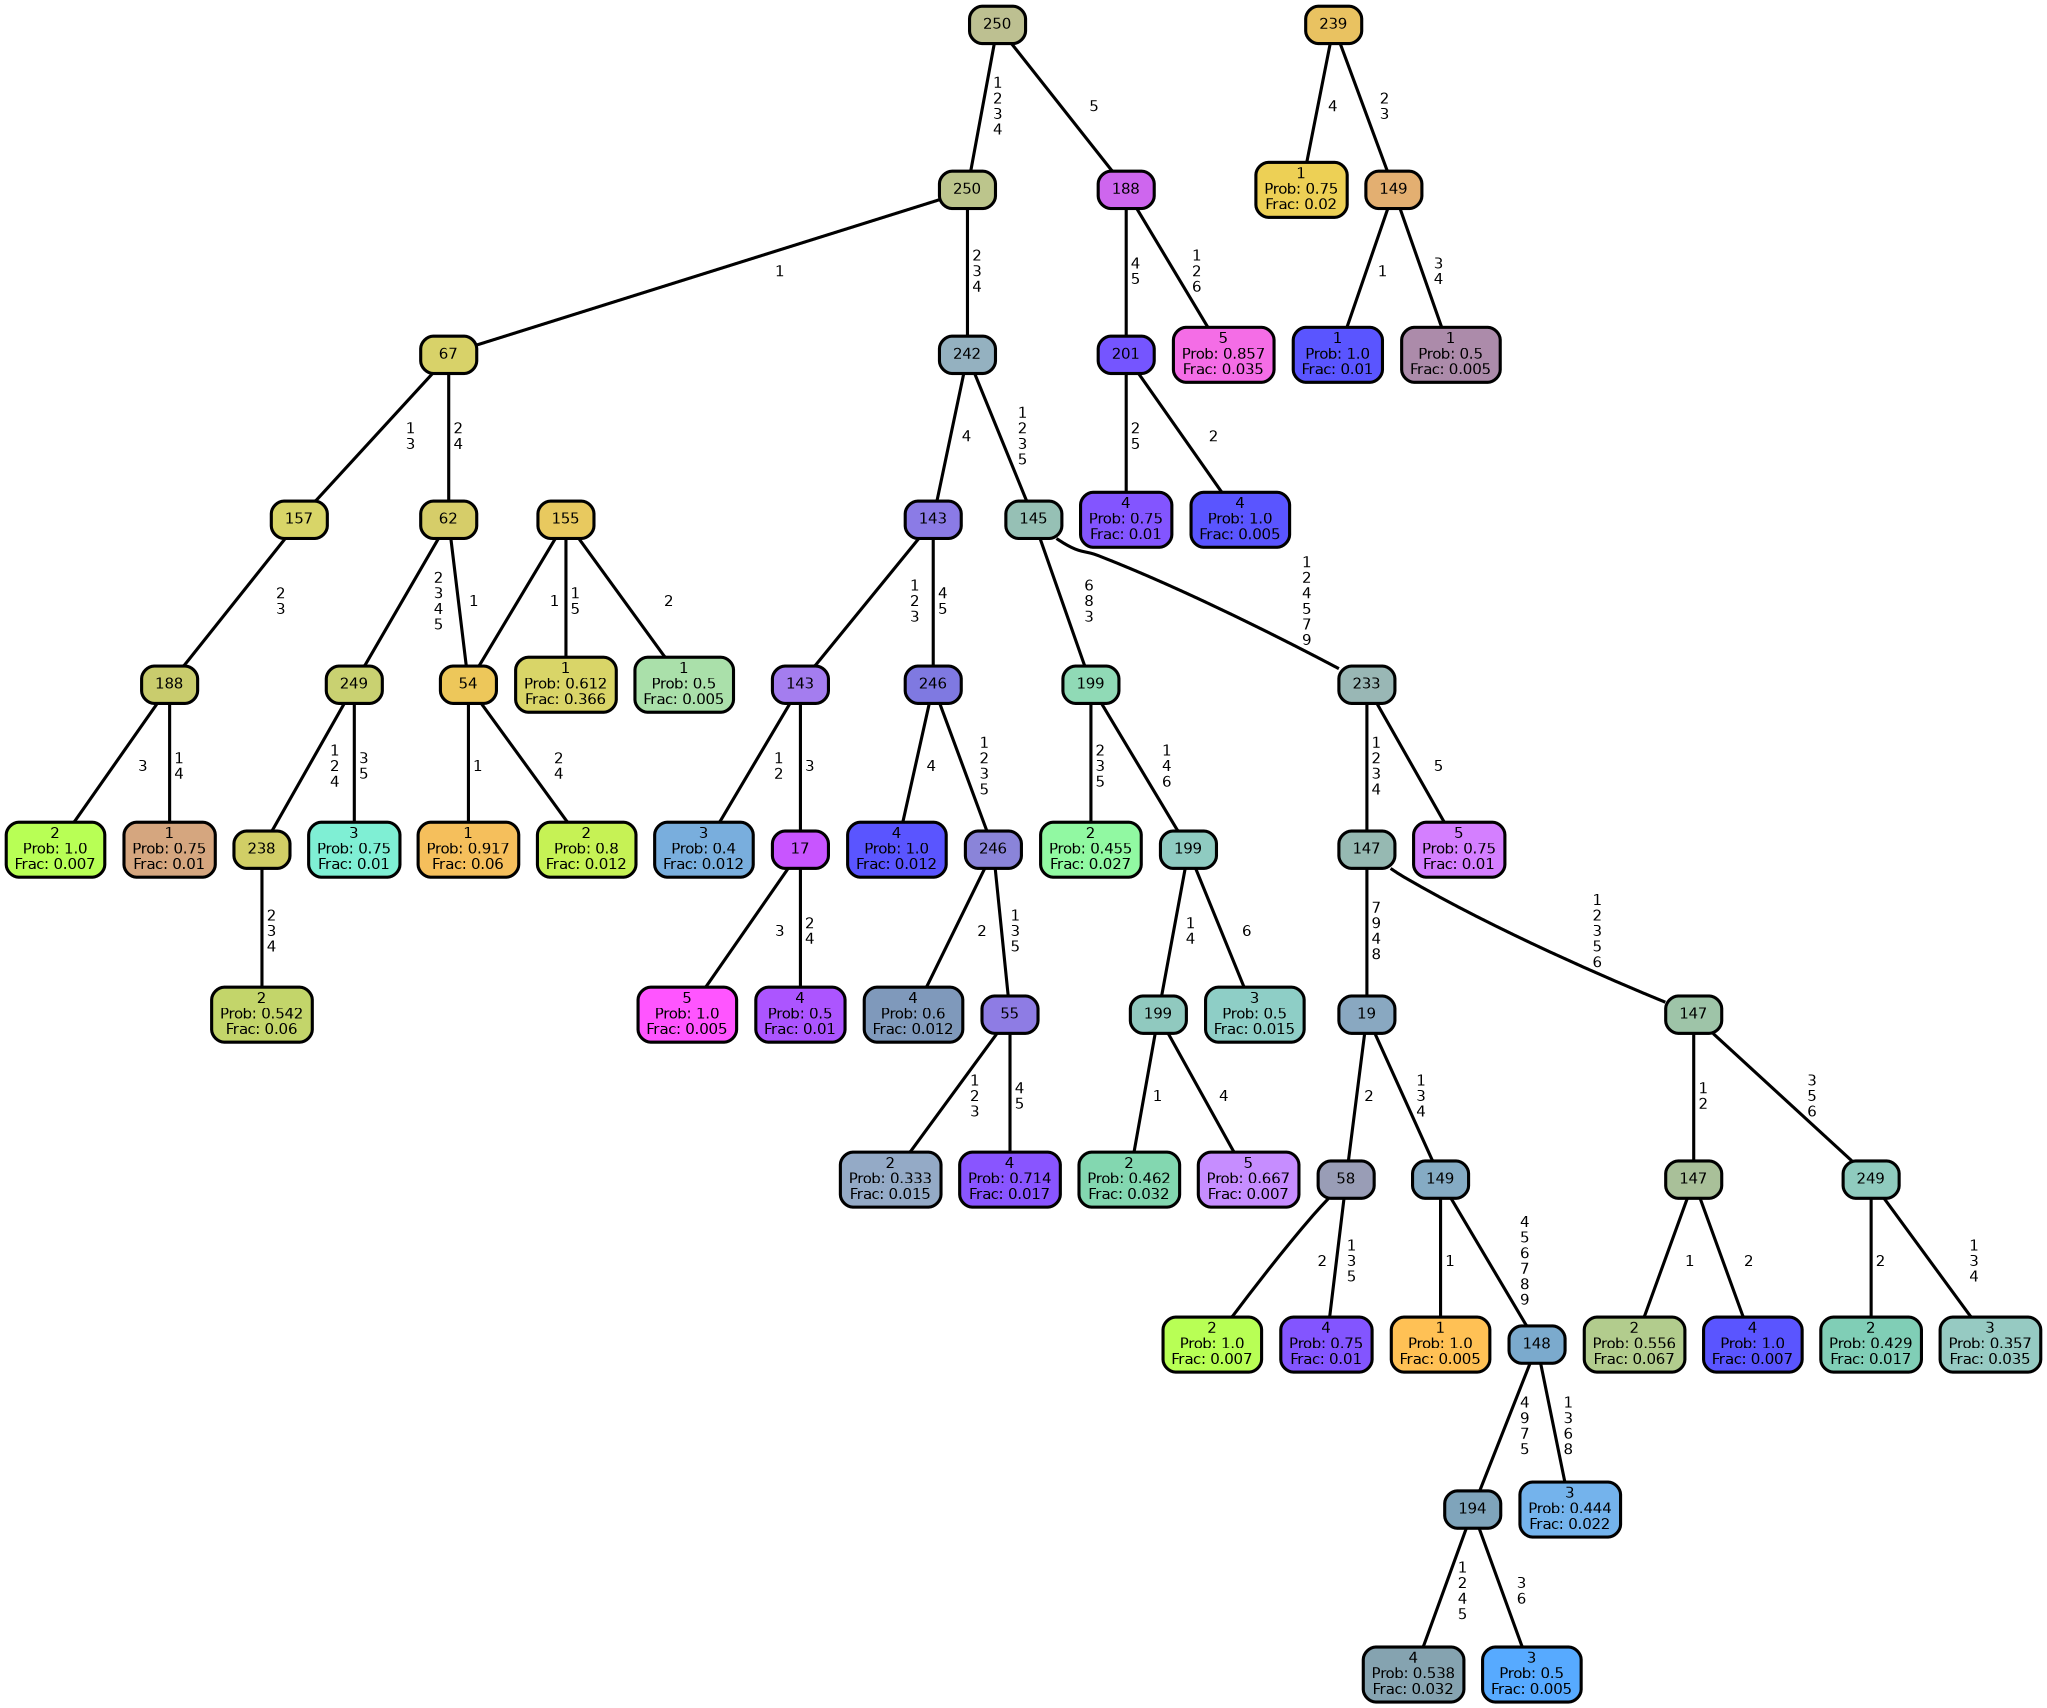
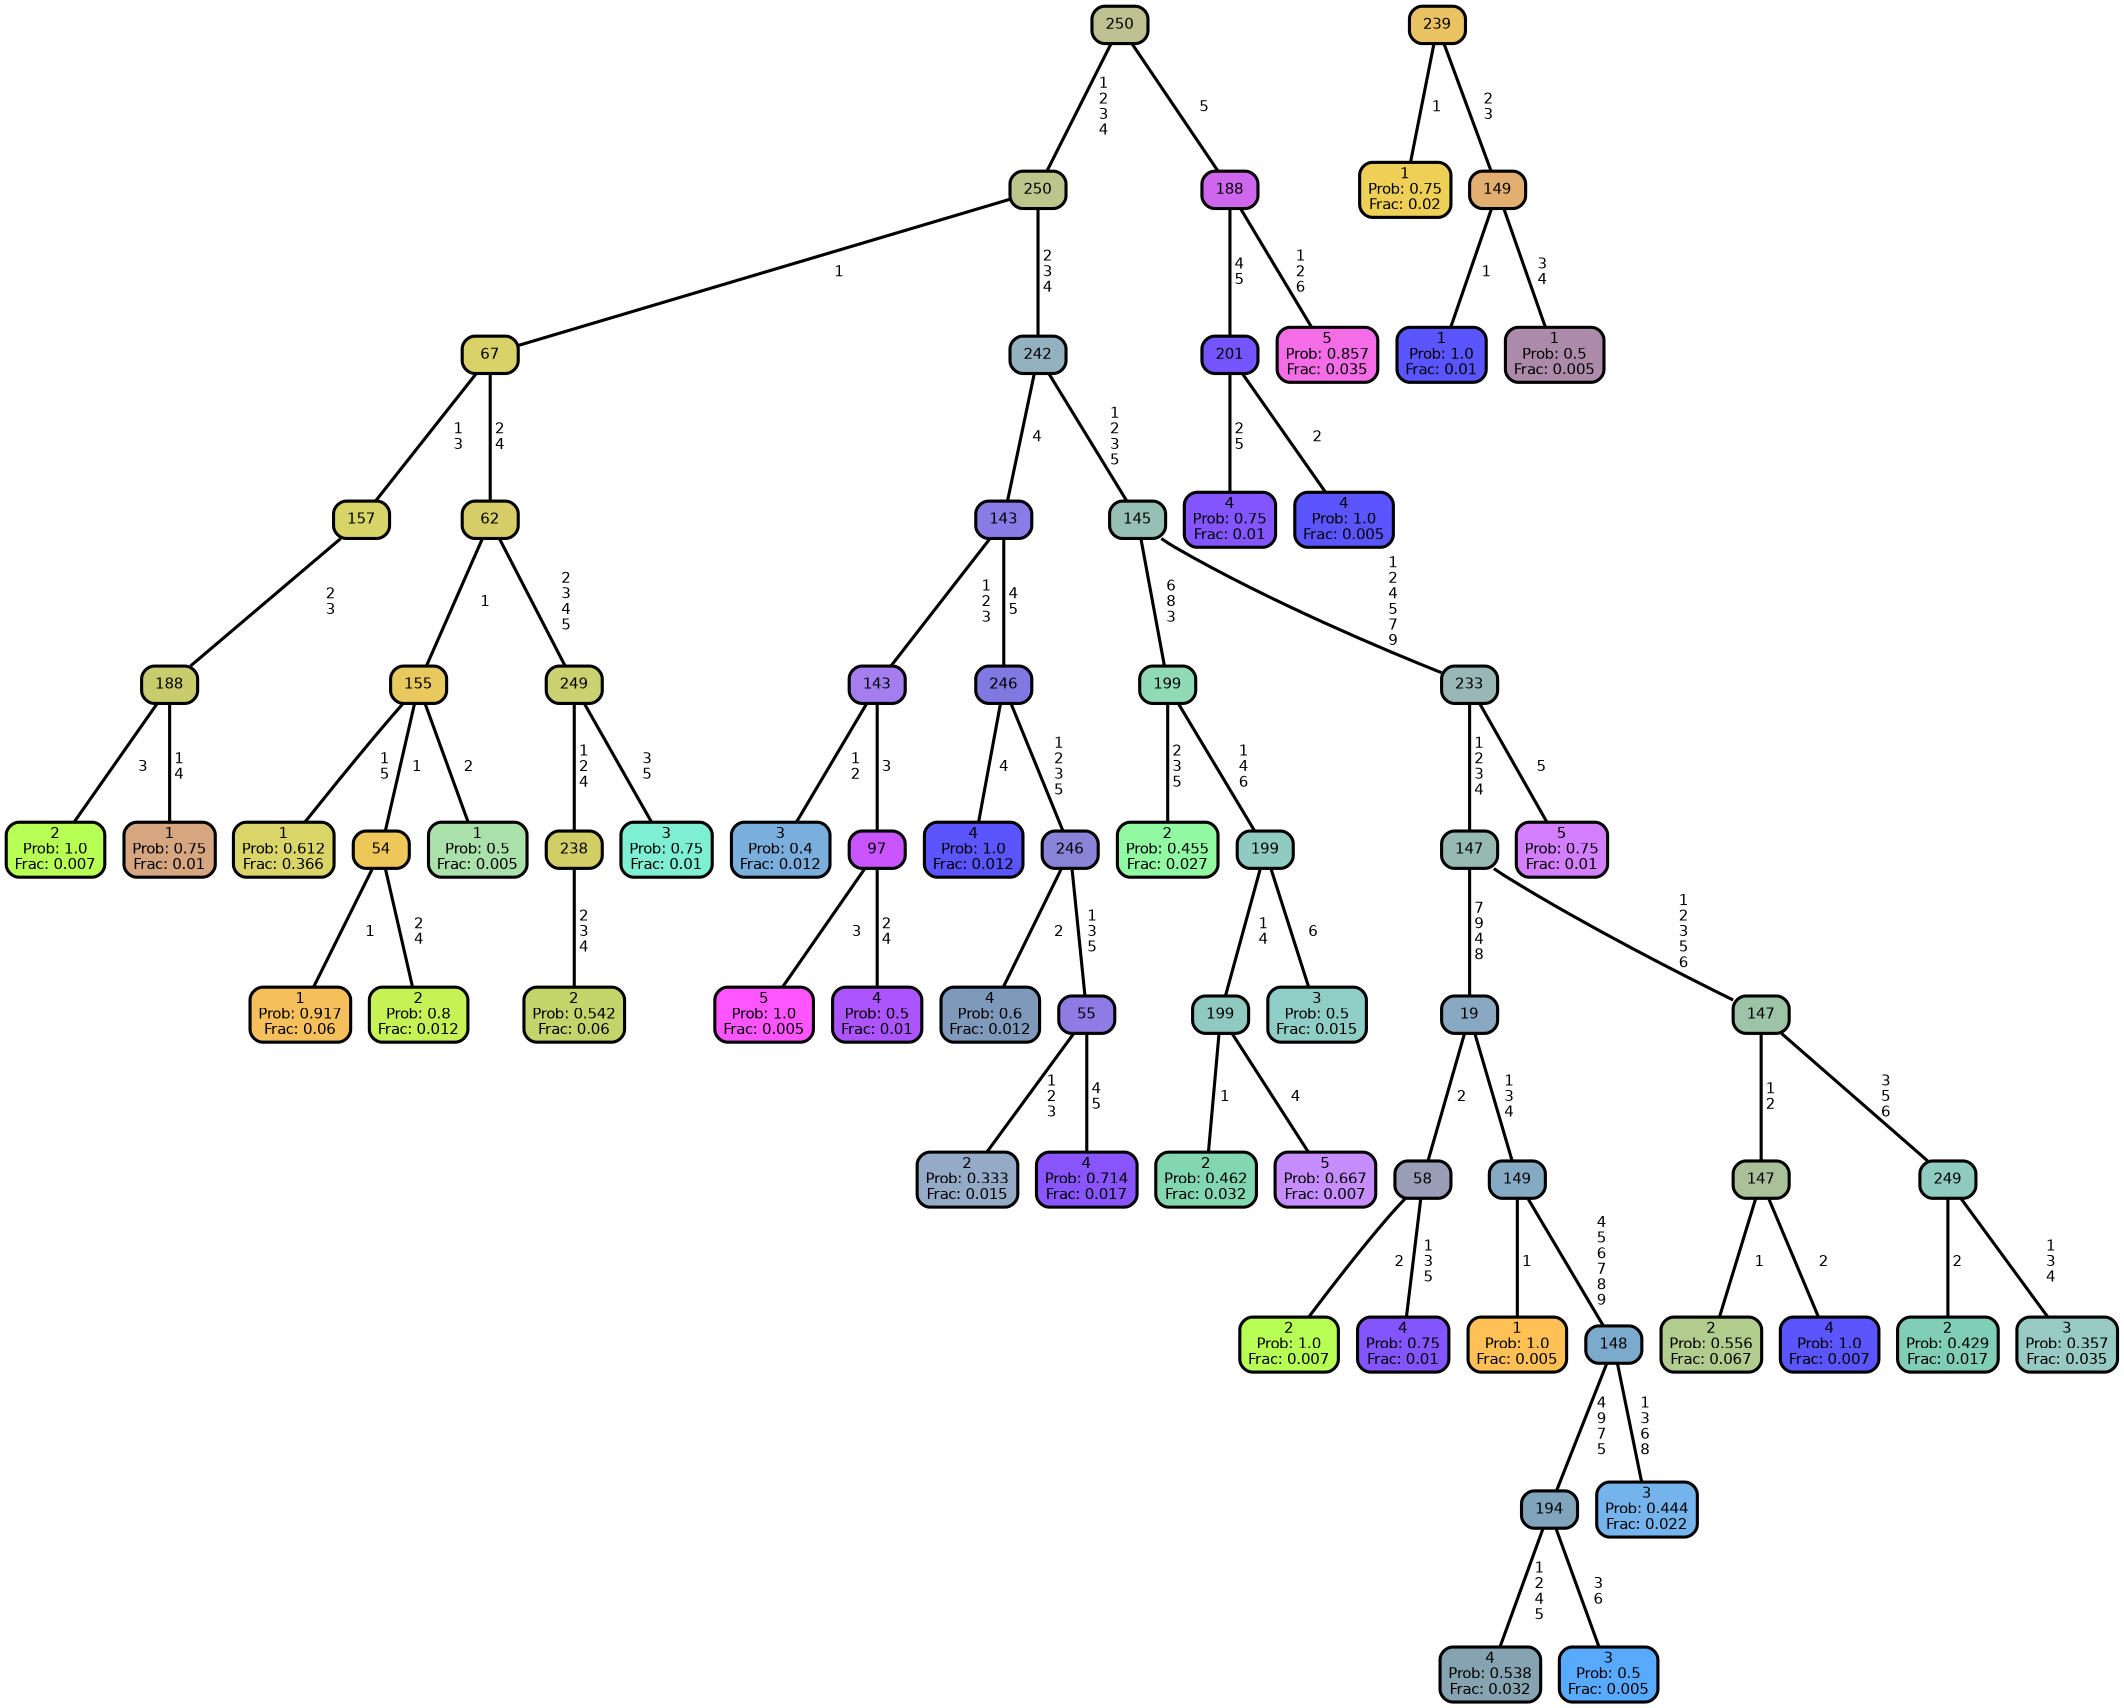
(1331, 107) -> (1434, 107)
(459, 602) -> (454, 602)
(800, 850) -> (877, 850)
